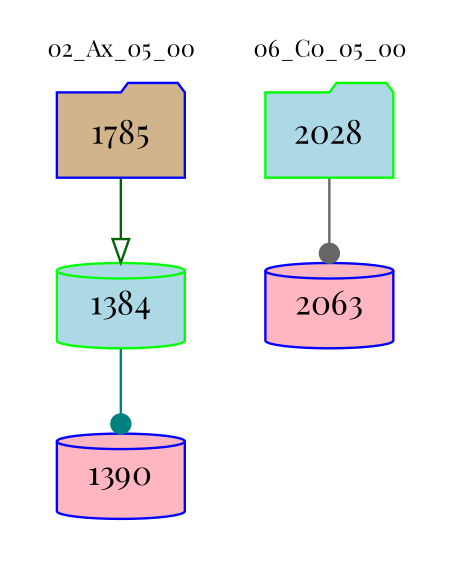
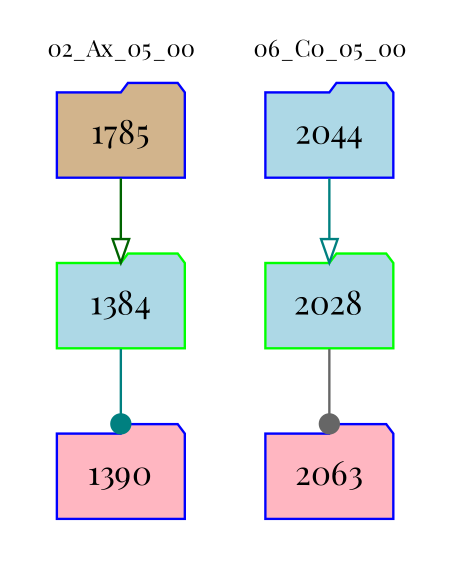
none -> (329, 135)
(121, 306) -> (121, 306)
(329, 306) -> (329, 476)
(121, 476) -> (121, 476)
